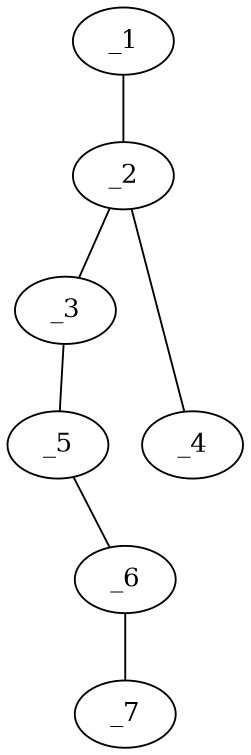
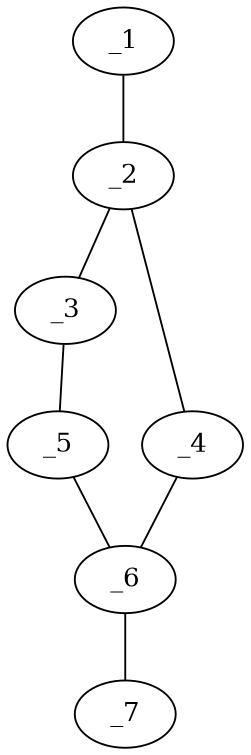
none -> (159, 512)
